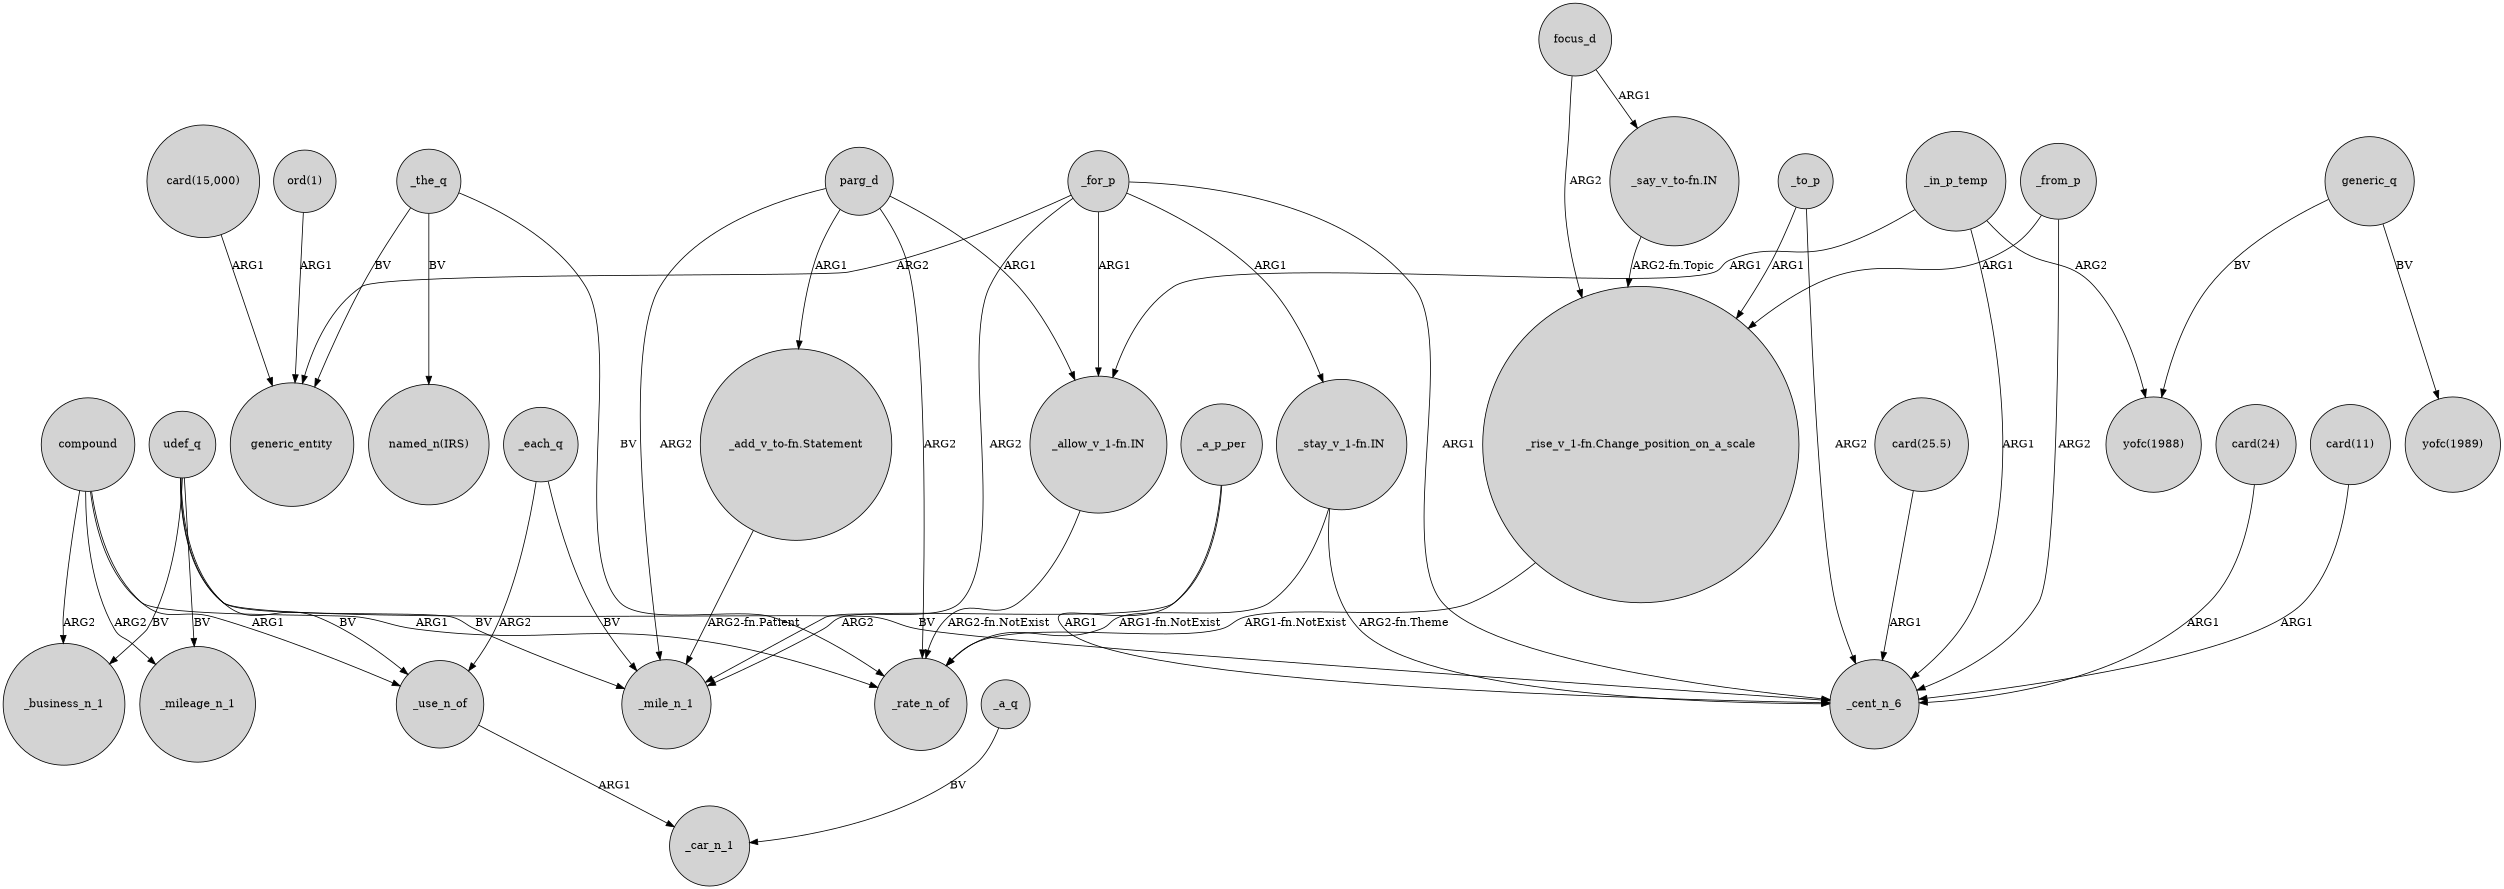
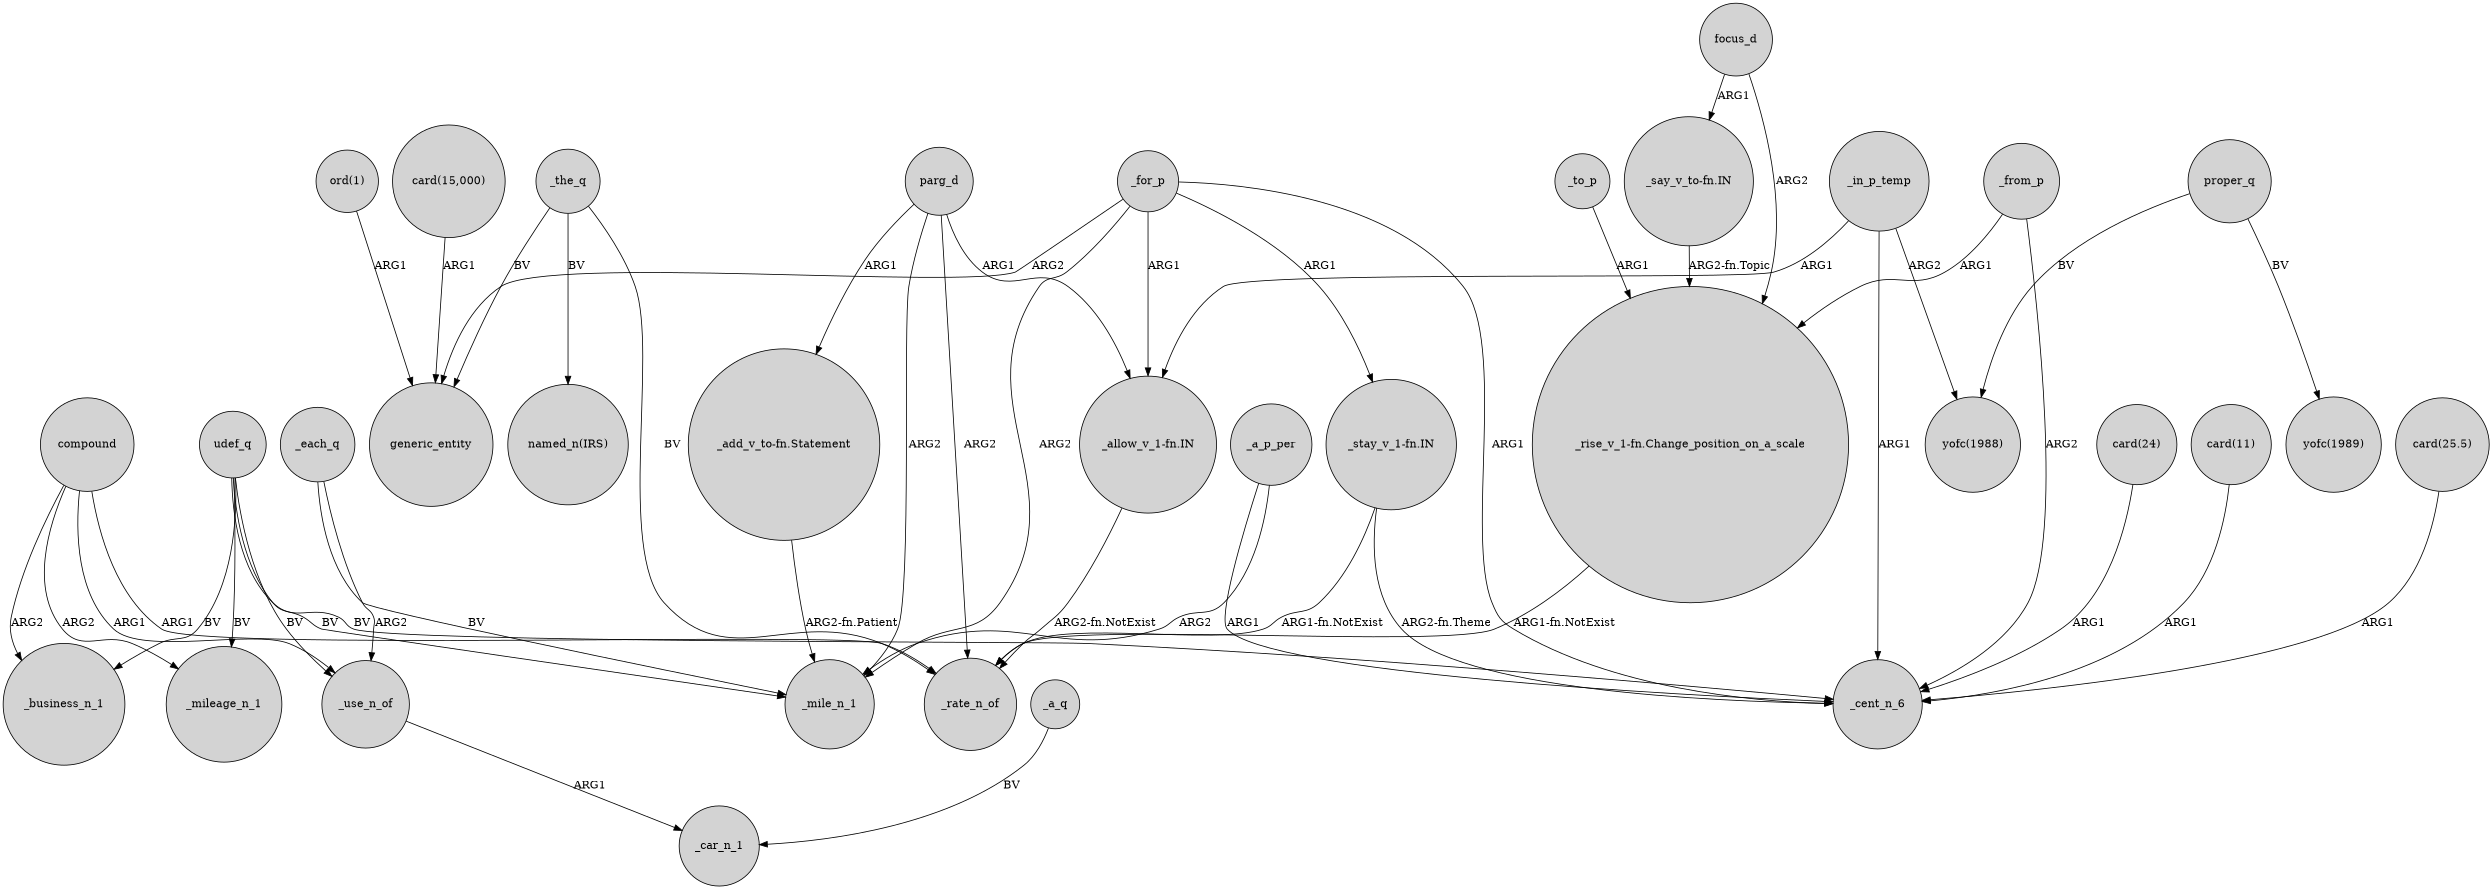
(2370, 181) -> (2230, 181)
(1817, 434) -> none
